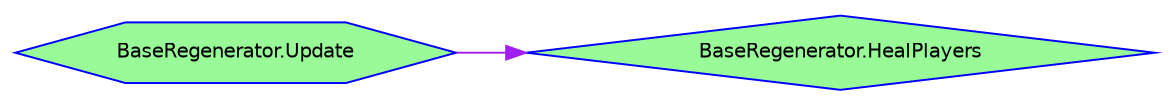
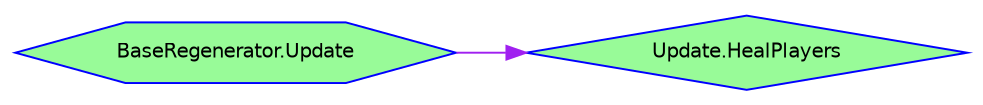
(840, 53) -> (747, 53)
